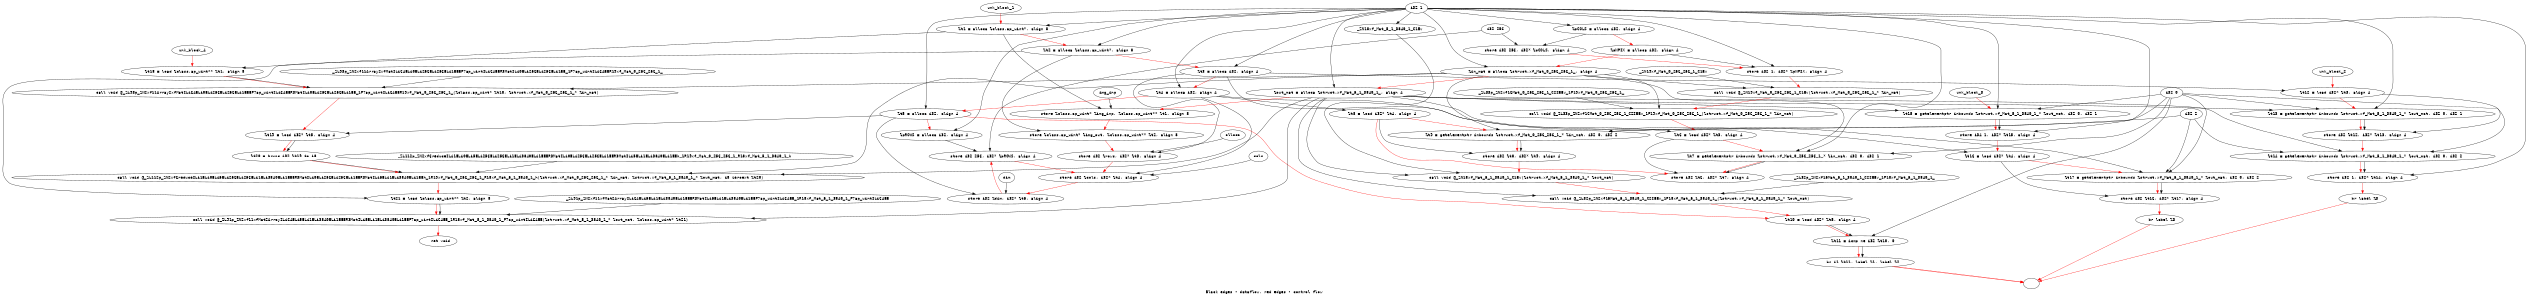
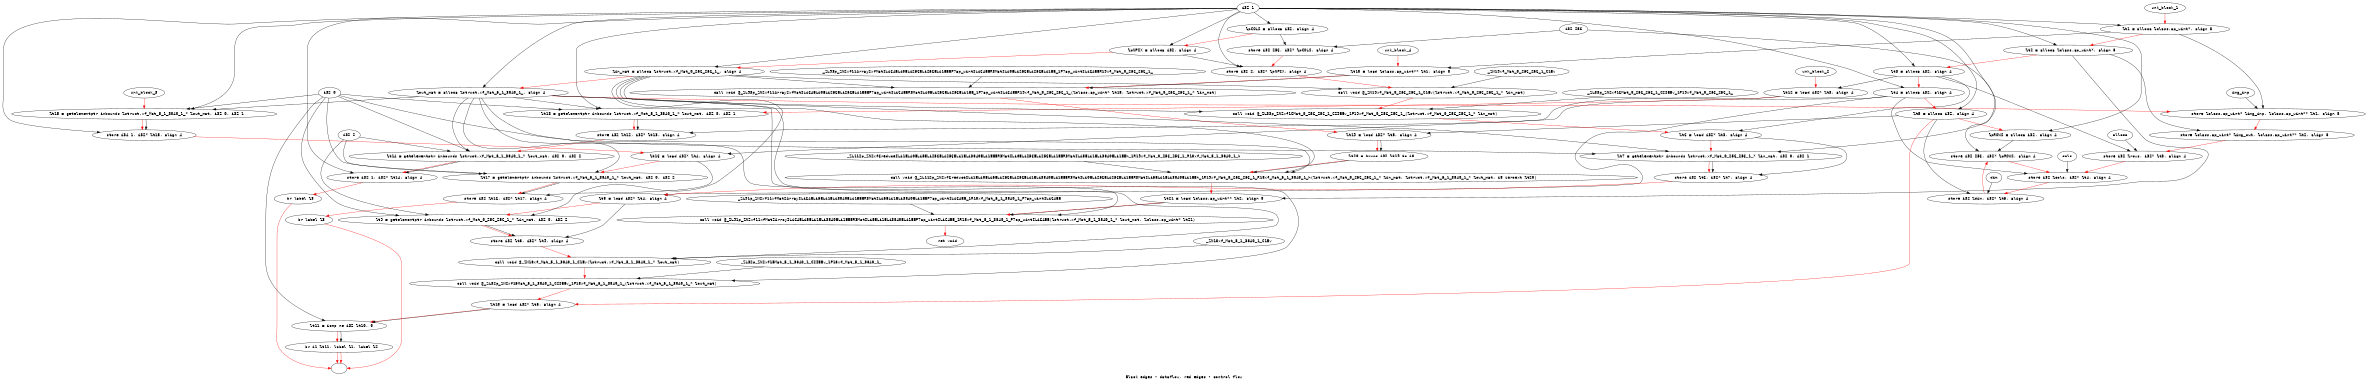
(1405, 17) -> (1206, 28)
(1784, 72) -> (1266, 72)
(1507, 168) -> (1069, 186)
